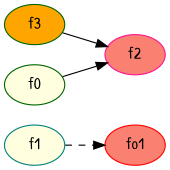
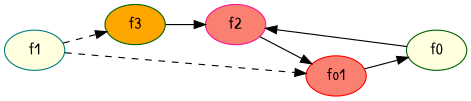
none -> (79, 39)
none -> (281, 48)
none -> (381, 65)
